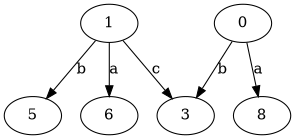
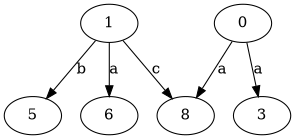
(144, 65) -> (144, 65)
(223, 70) -> (258, 70)
